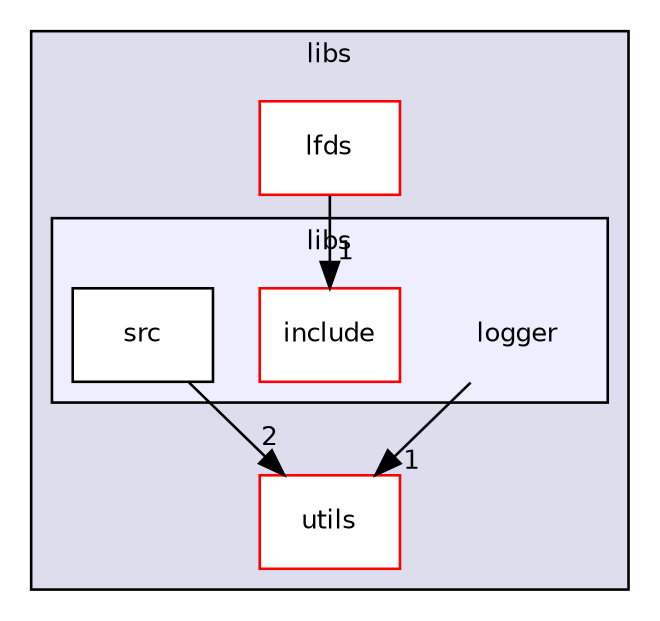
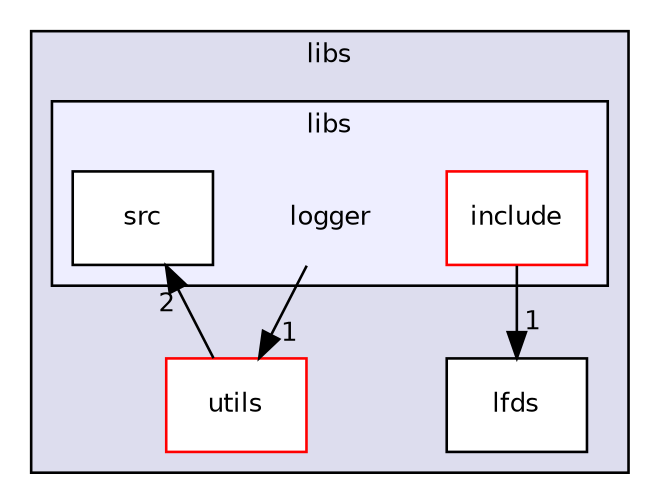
(330, 148) -> (517, 405)
(330, 234) -> (517, 302)
(227, 419) -> (196, 323)
